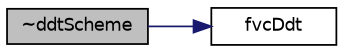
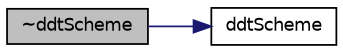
(274, 26) -> (274, 26)
